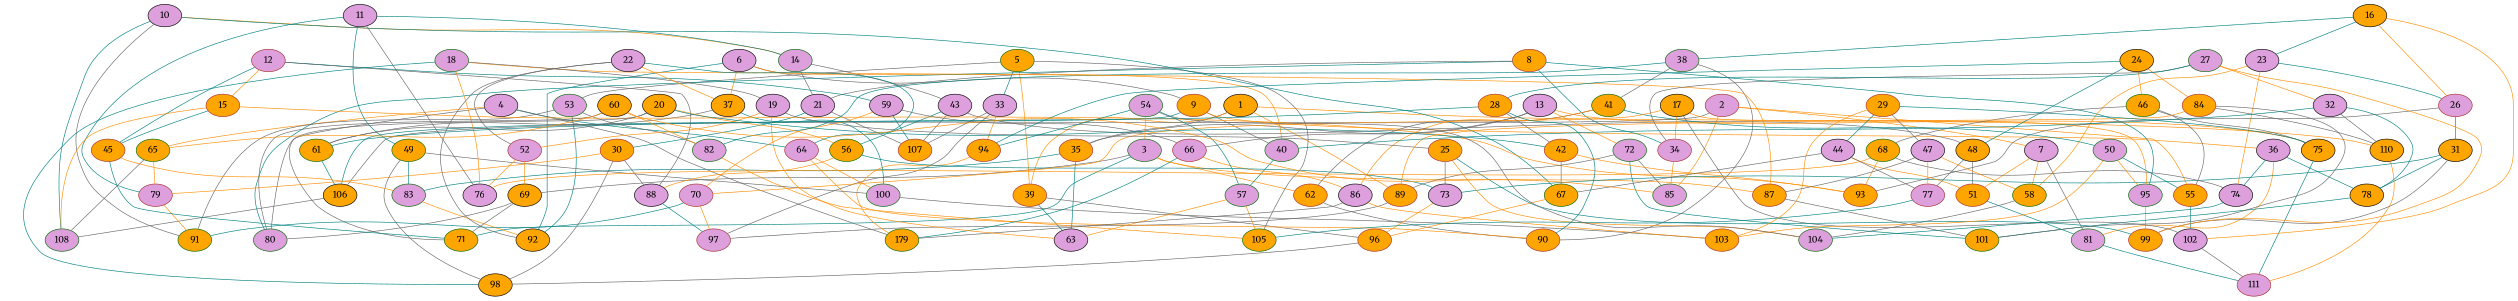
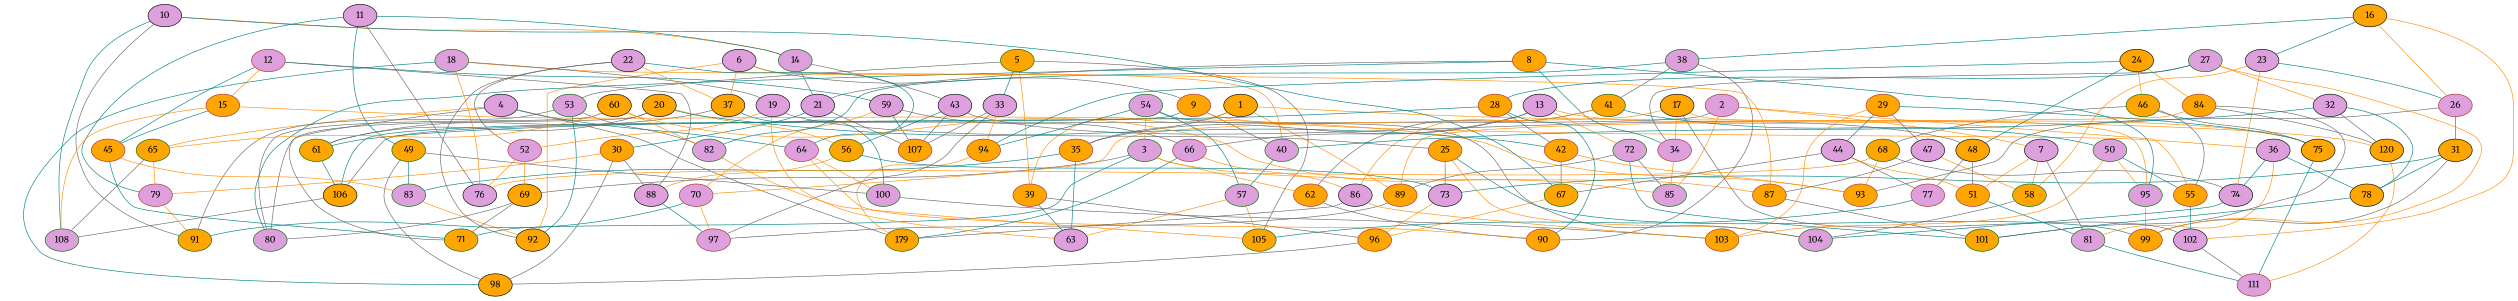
(547, 97) -> (547, 97)
(2387, 150) -> (2387, 150)
(1928, 173) -> none
